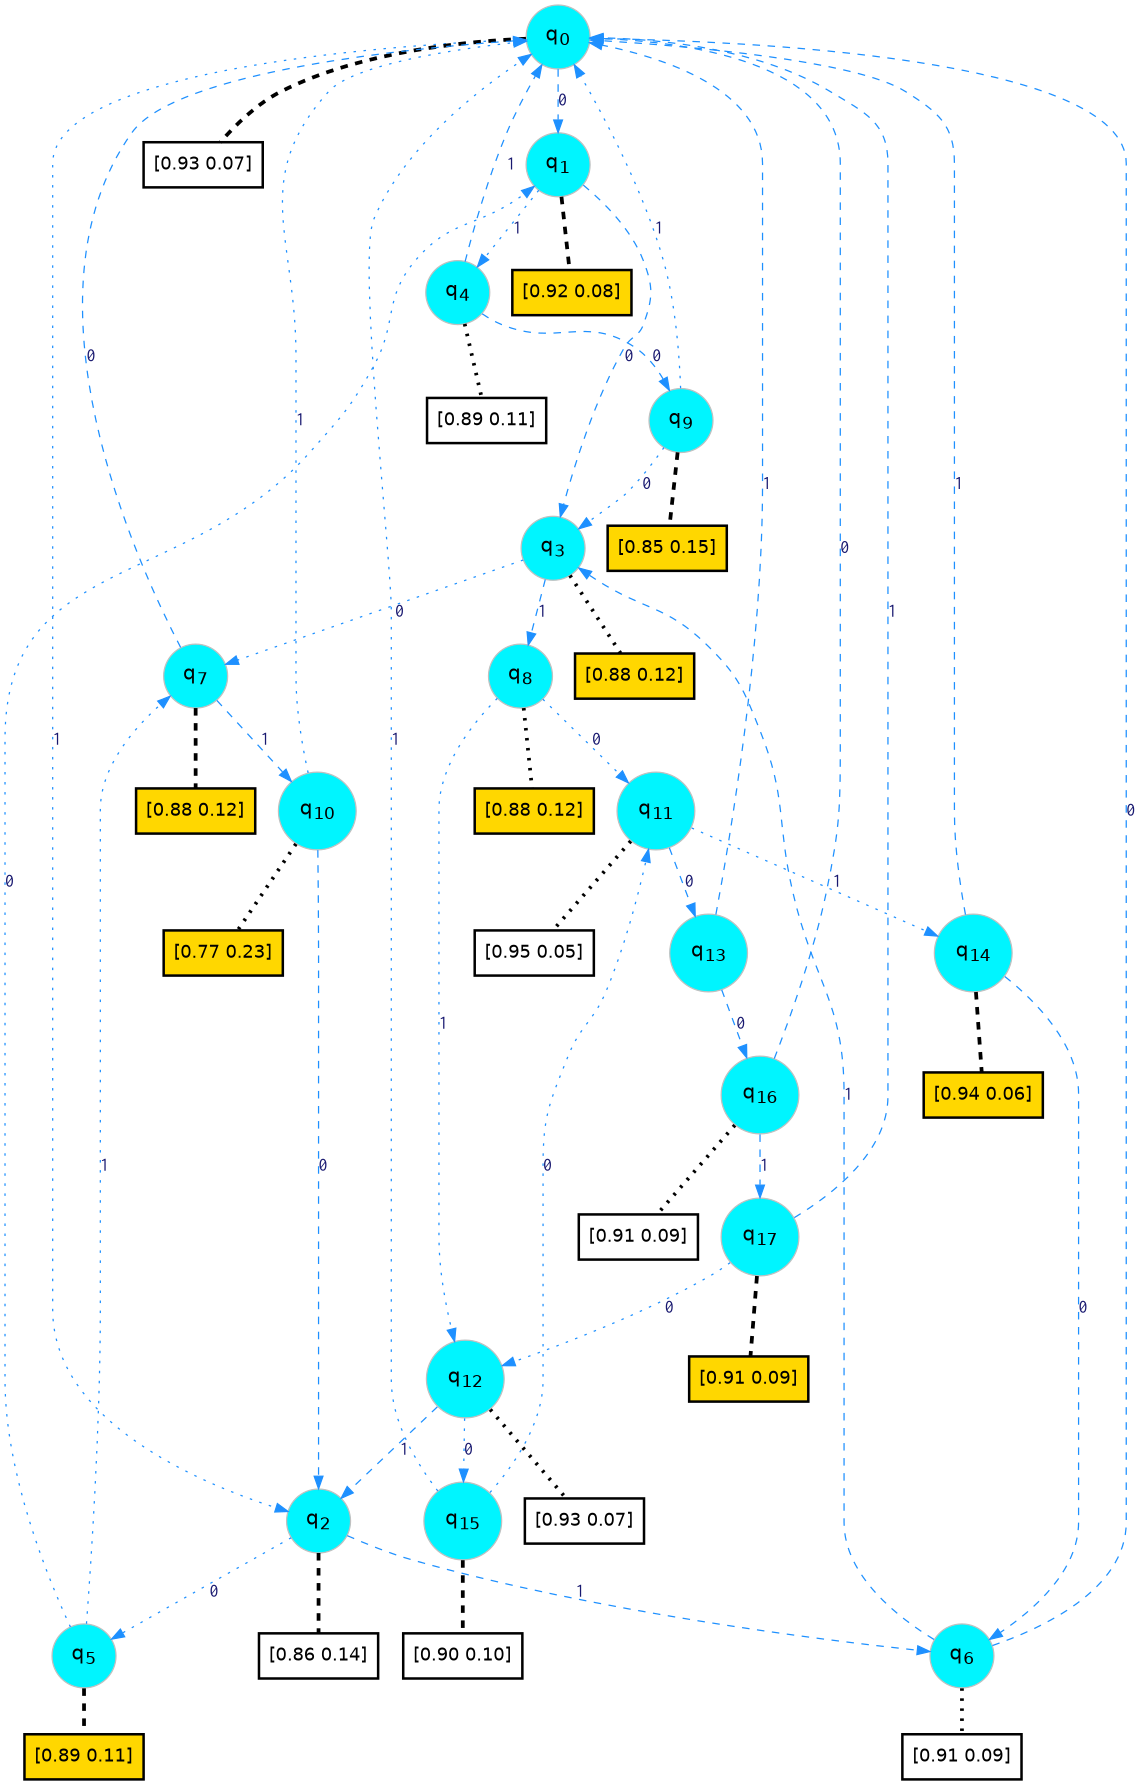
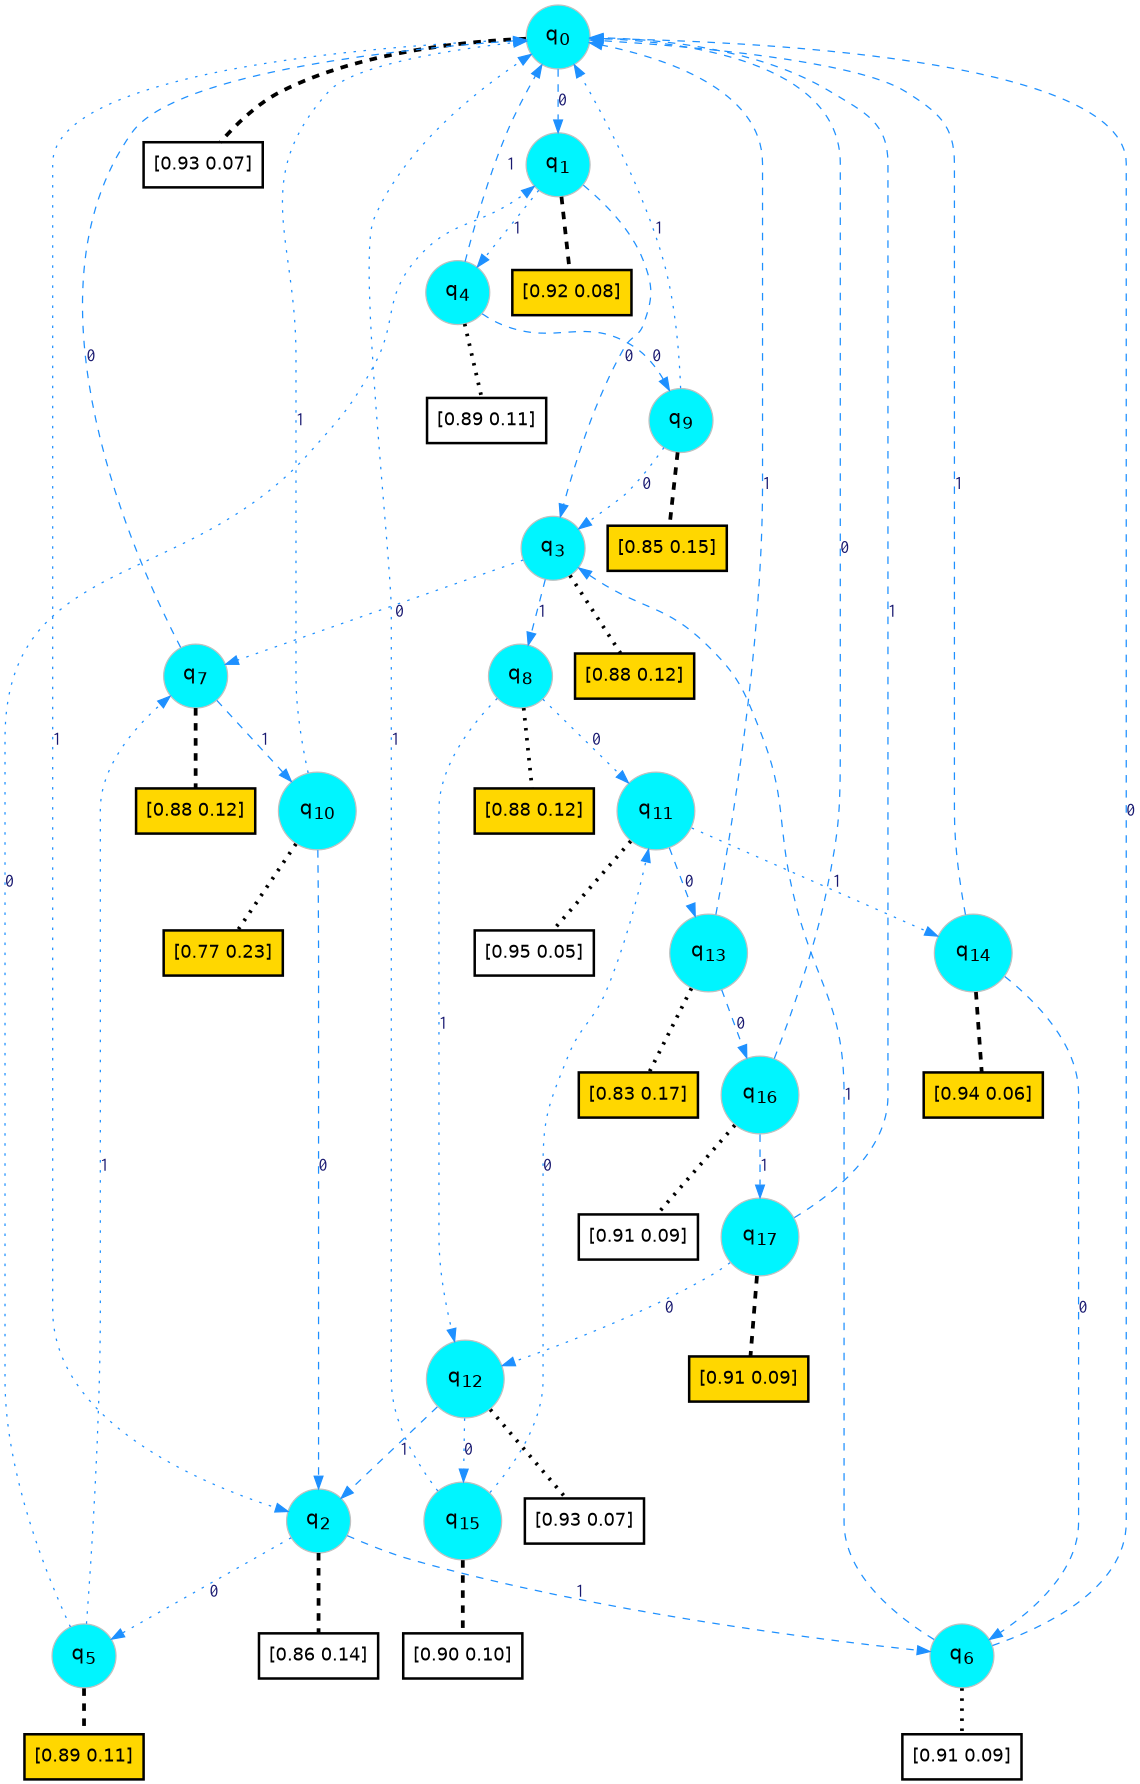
none -> (638, 1095)
